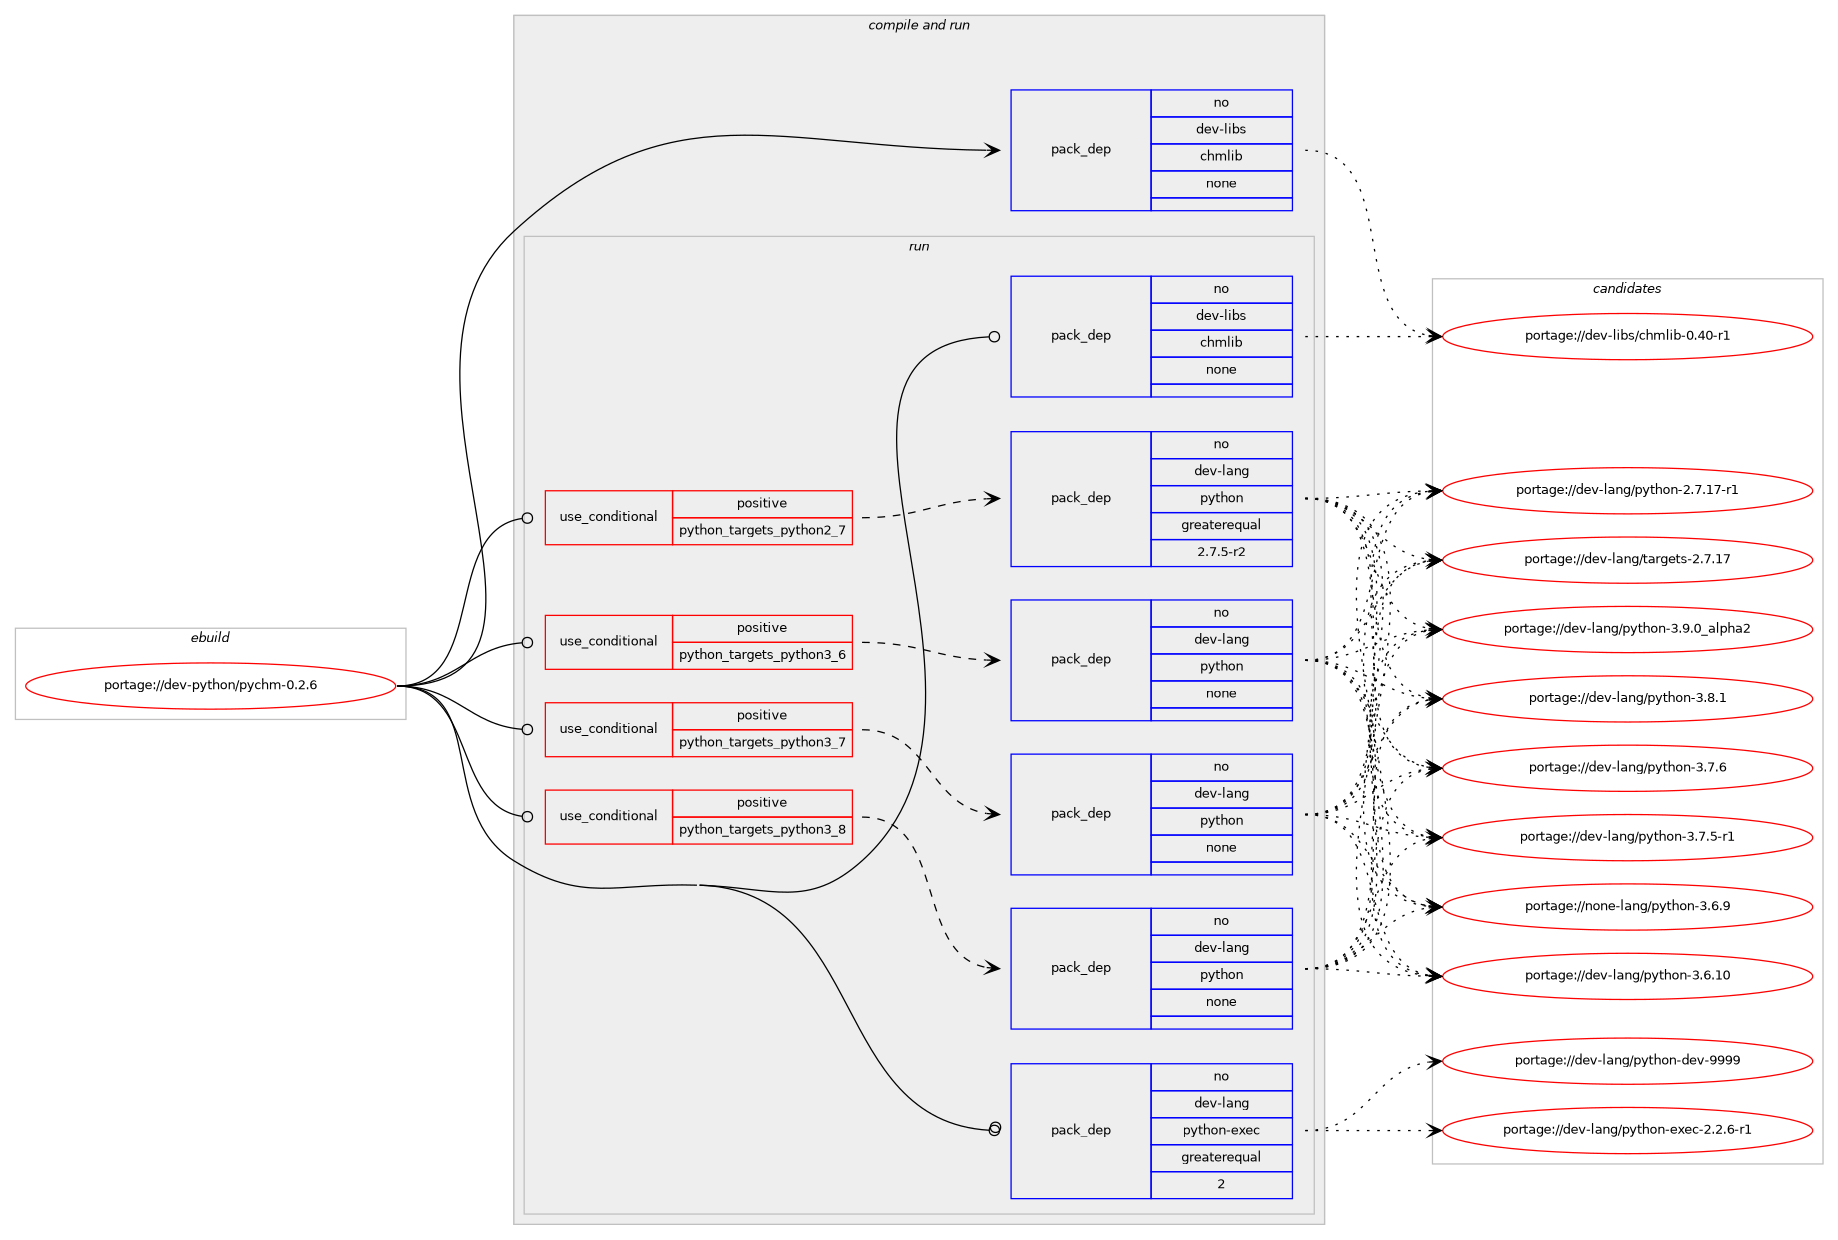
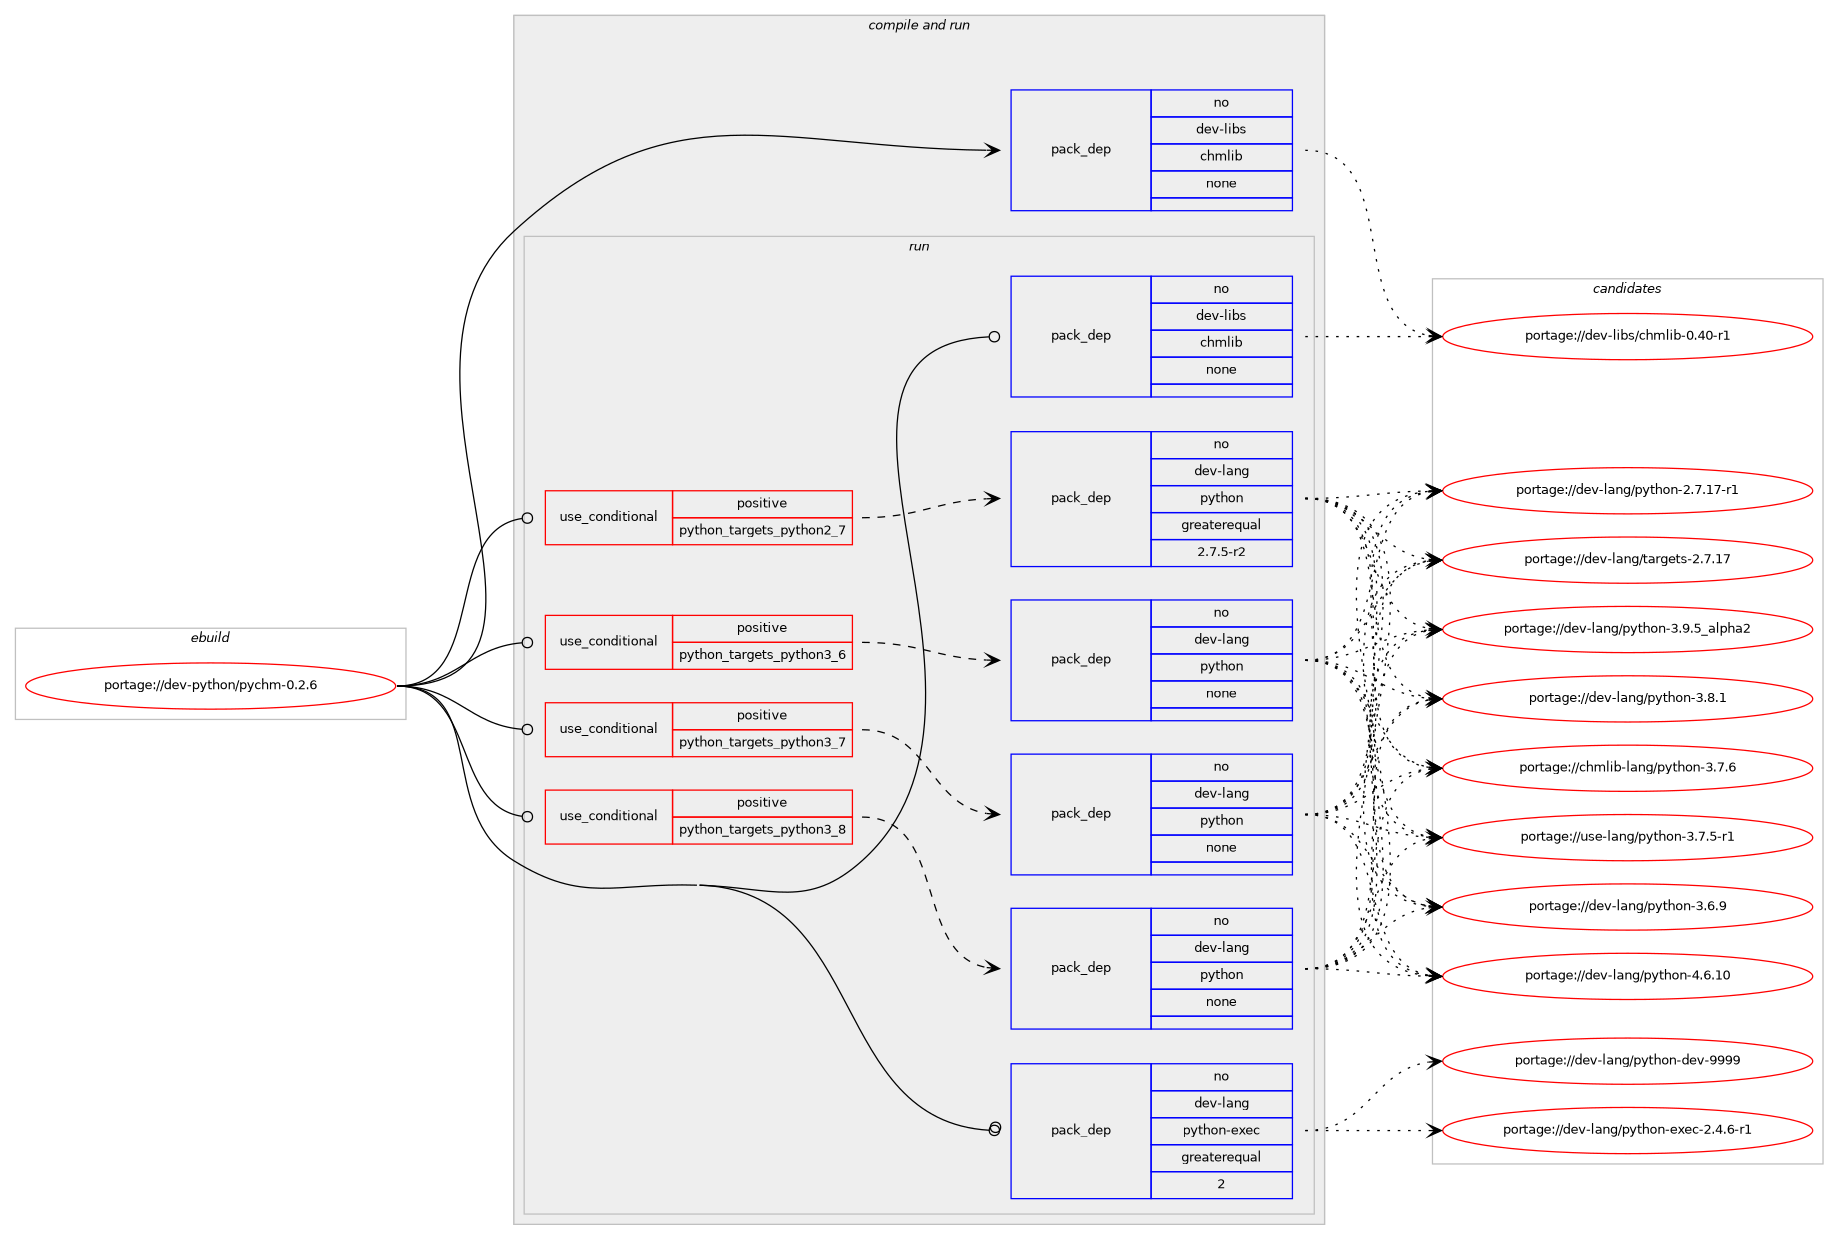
(1628, 630) -> (1628, 630)
(1628, 768) -> (1628, 768)
(1628, 838) -> (1628, 838)
(1628, 907) -> (1628, 907)
(1628, 976) -> (1628, 976)
(1628, 1131) -> (1628, 1131)
